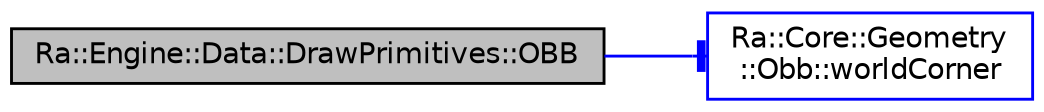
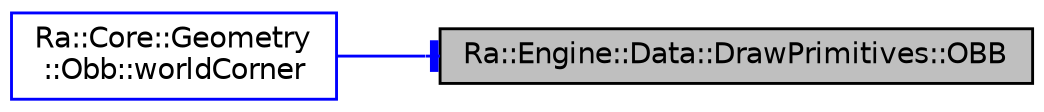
(648, 56) -> (381, 56)
